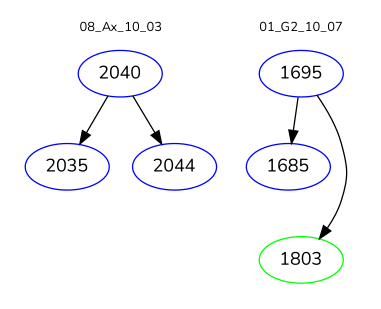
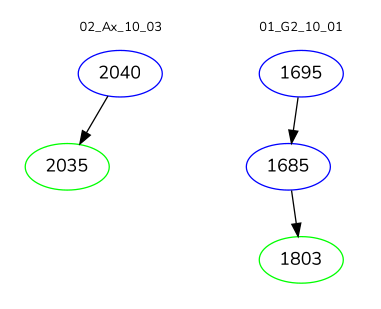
(121, 28) -> (121, 28)
(301, 28) -> (301, 28)
(345, 160) -> (294, 207)
(67, 167) -> (67, 167)
(175, 167) -> none
